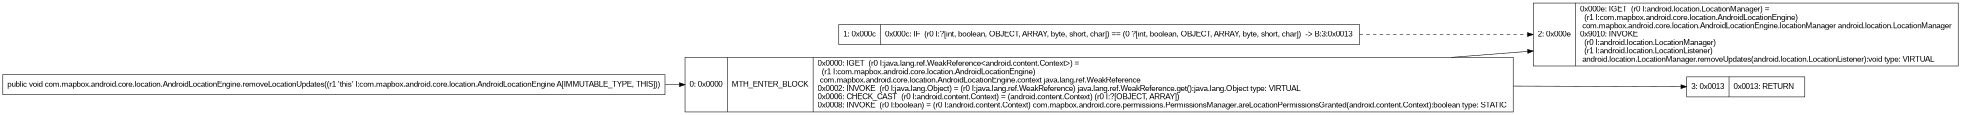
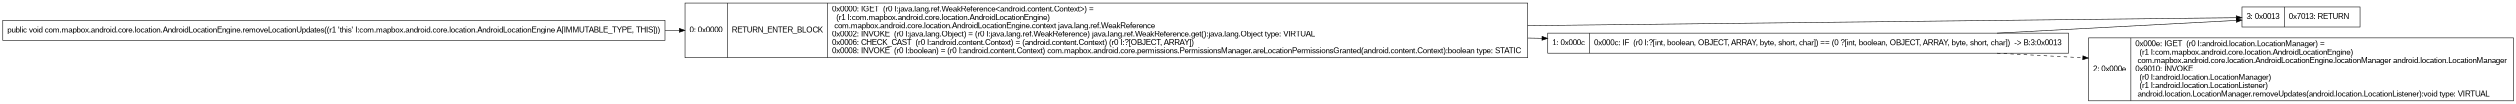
none -> (2117, 27)
(1489, 54) -> (1535, 38)
(770, 84) -> (777, 30)
(1767, 87) -> (2322, 17)
